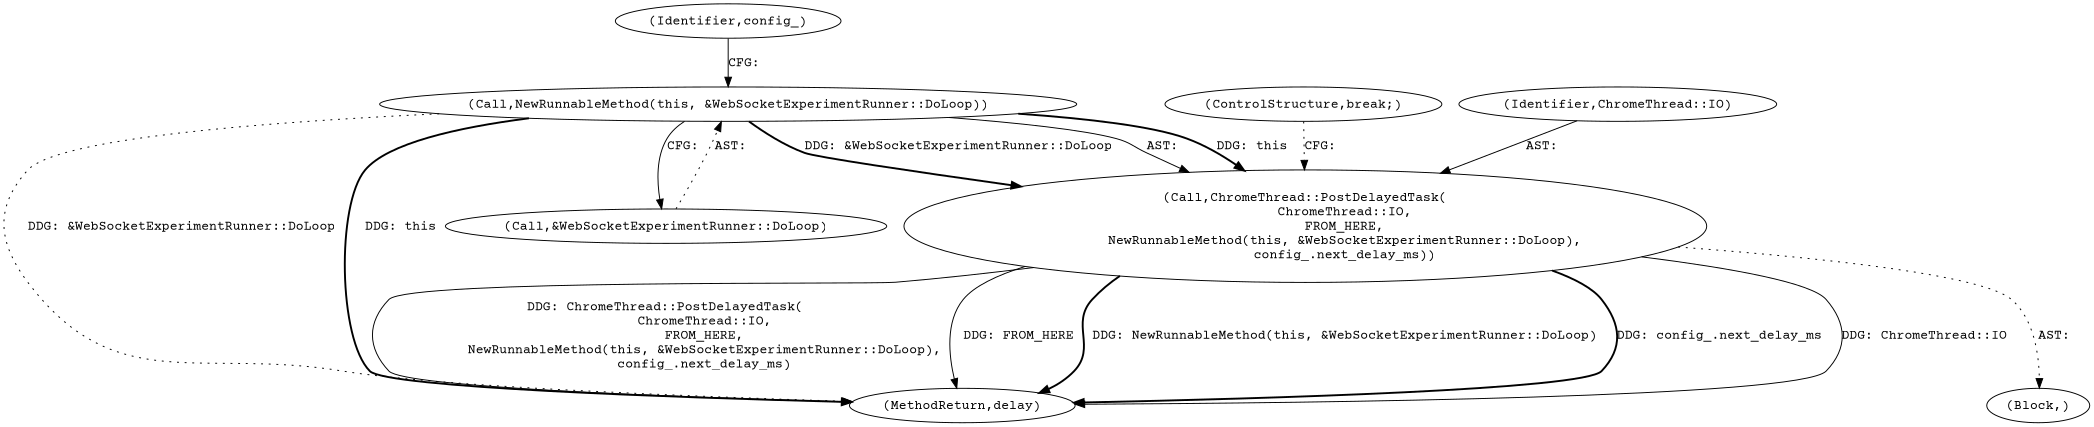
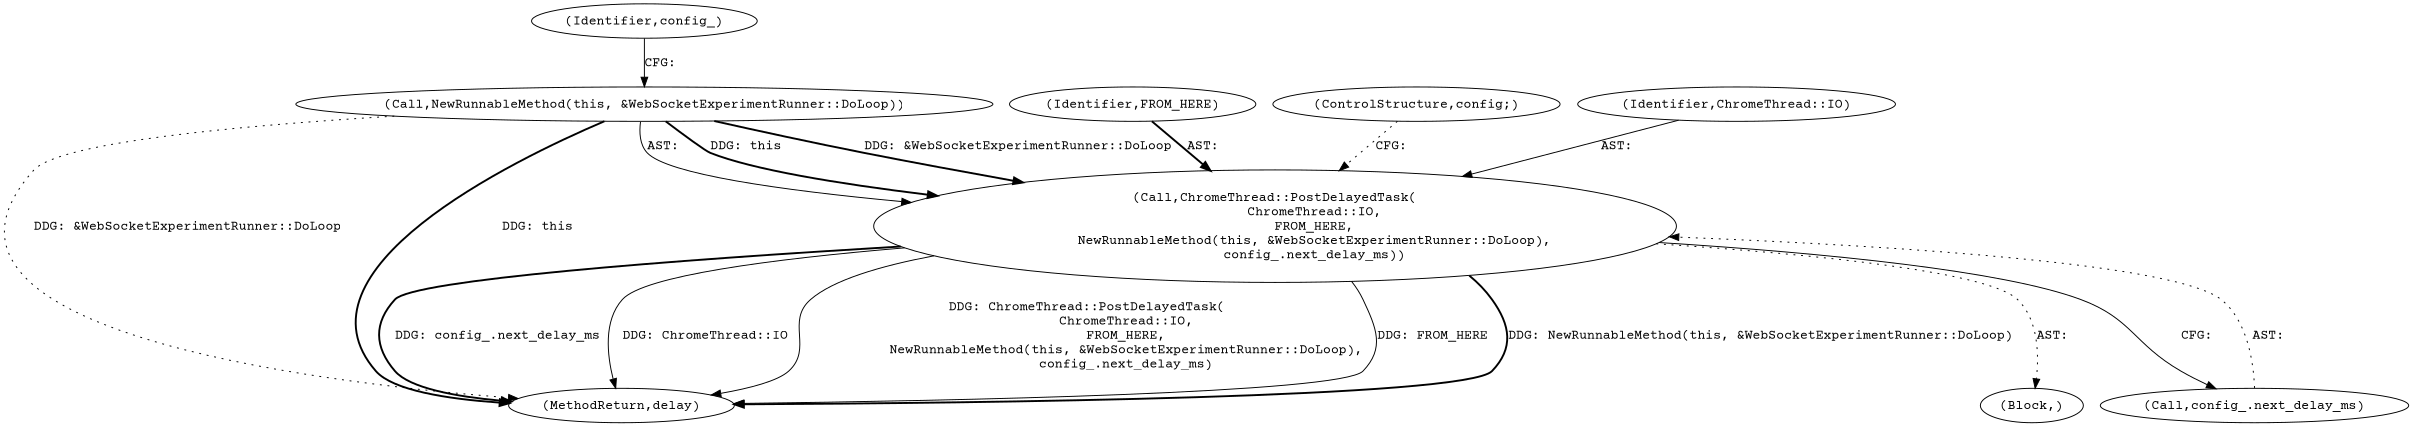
none -> (1133, 104)
(1303, 104) -> (1417, 104)
(666, 226) -> none
none -> (2255, 406)
